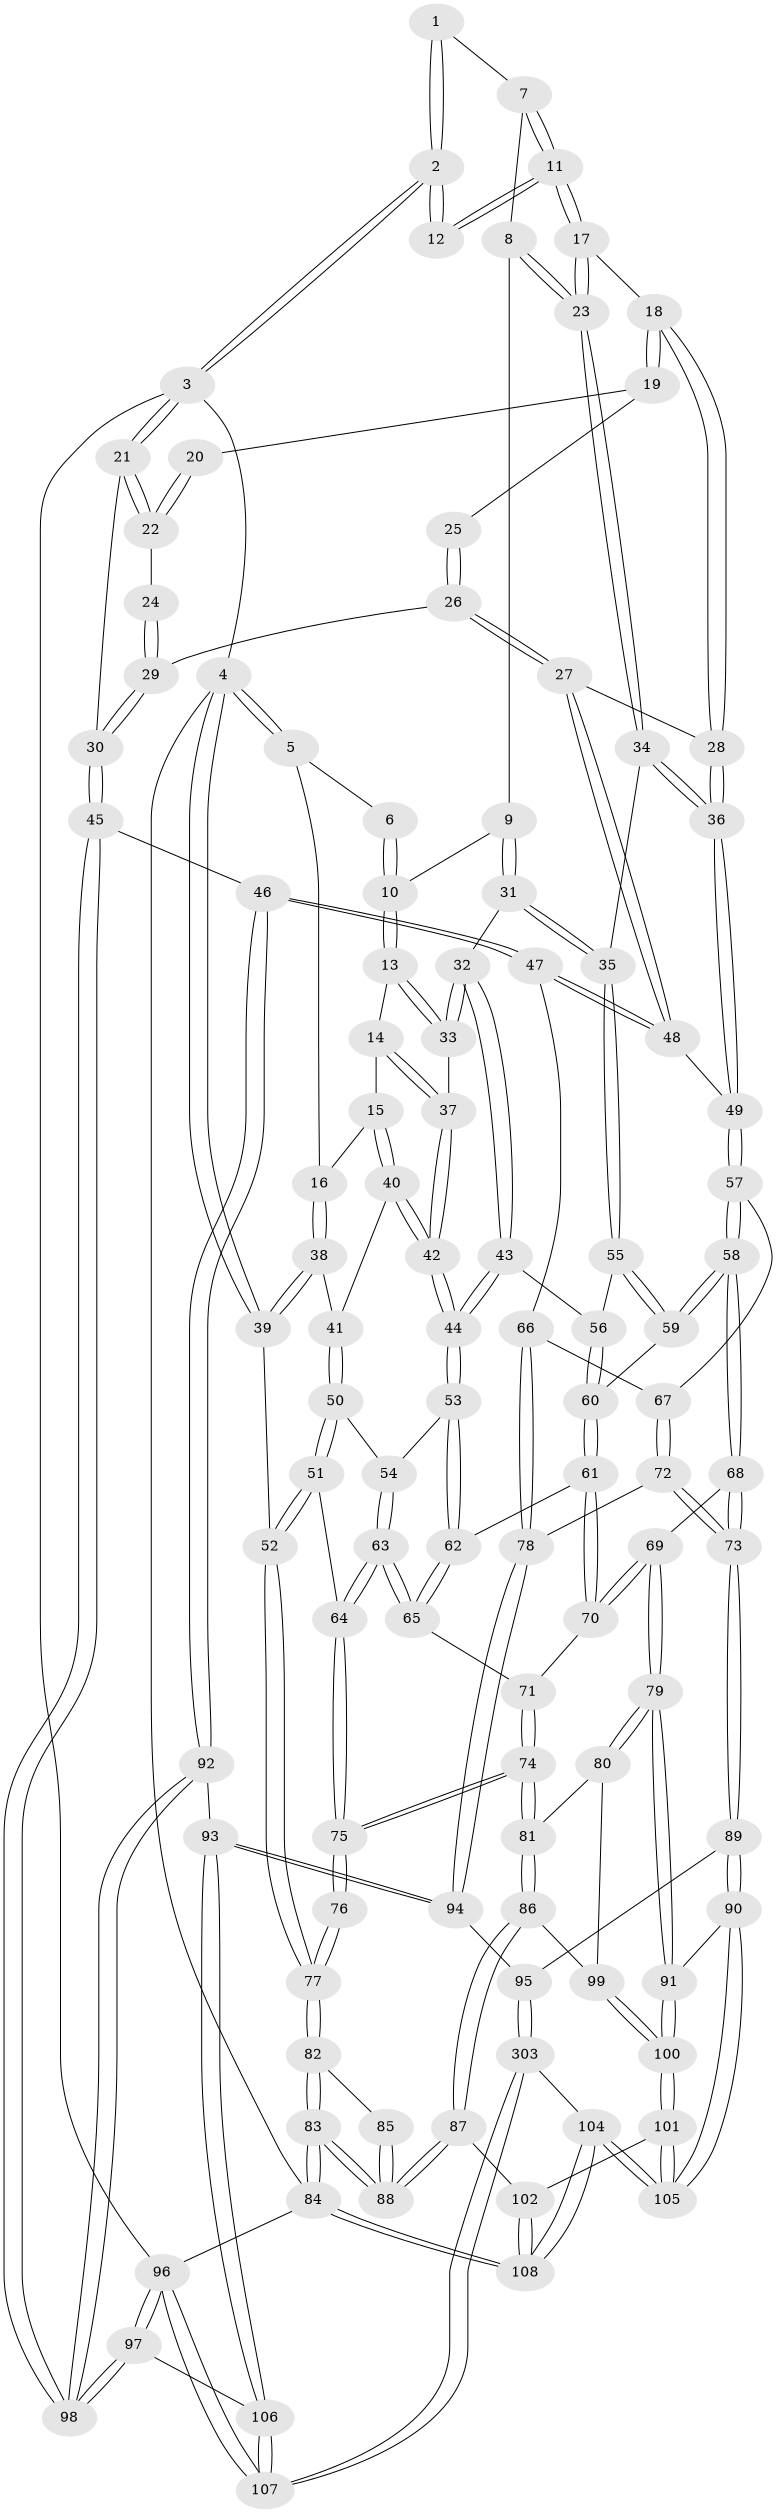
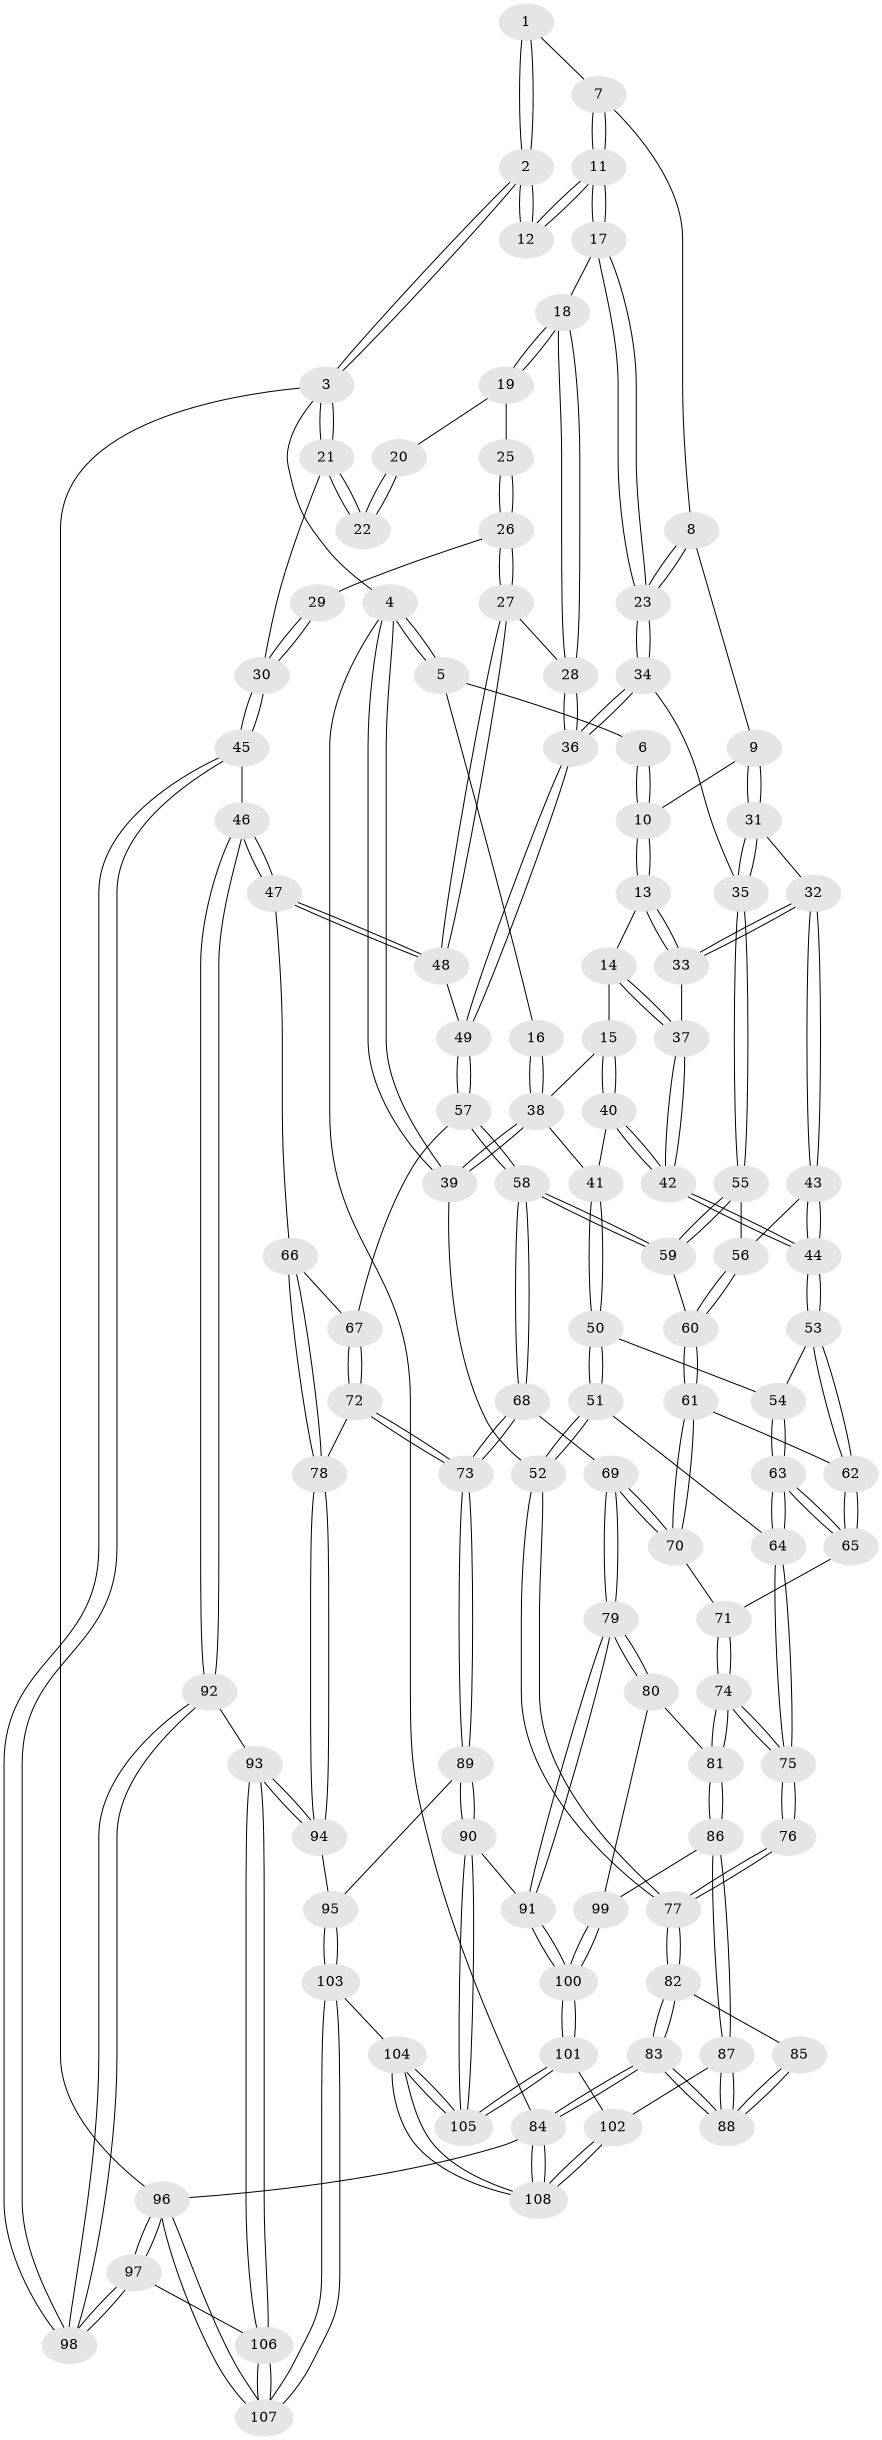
(151, 603) -> none
(348, 1147) -> (573, 1075)
(525, 2055) -> (331, 1982)
